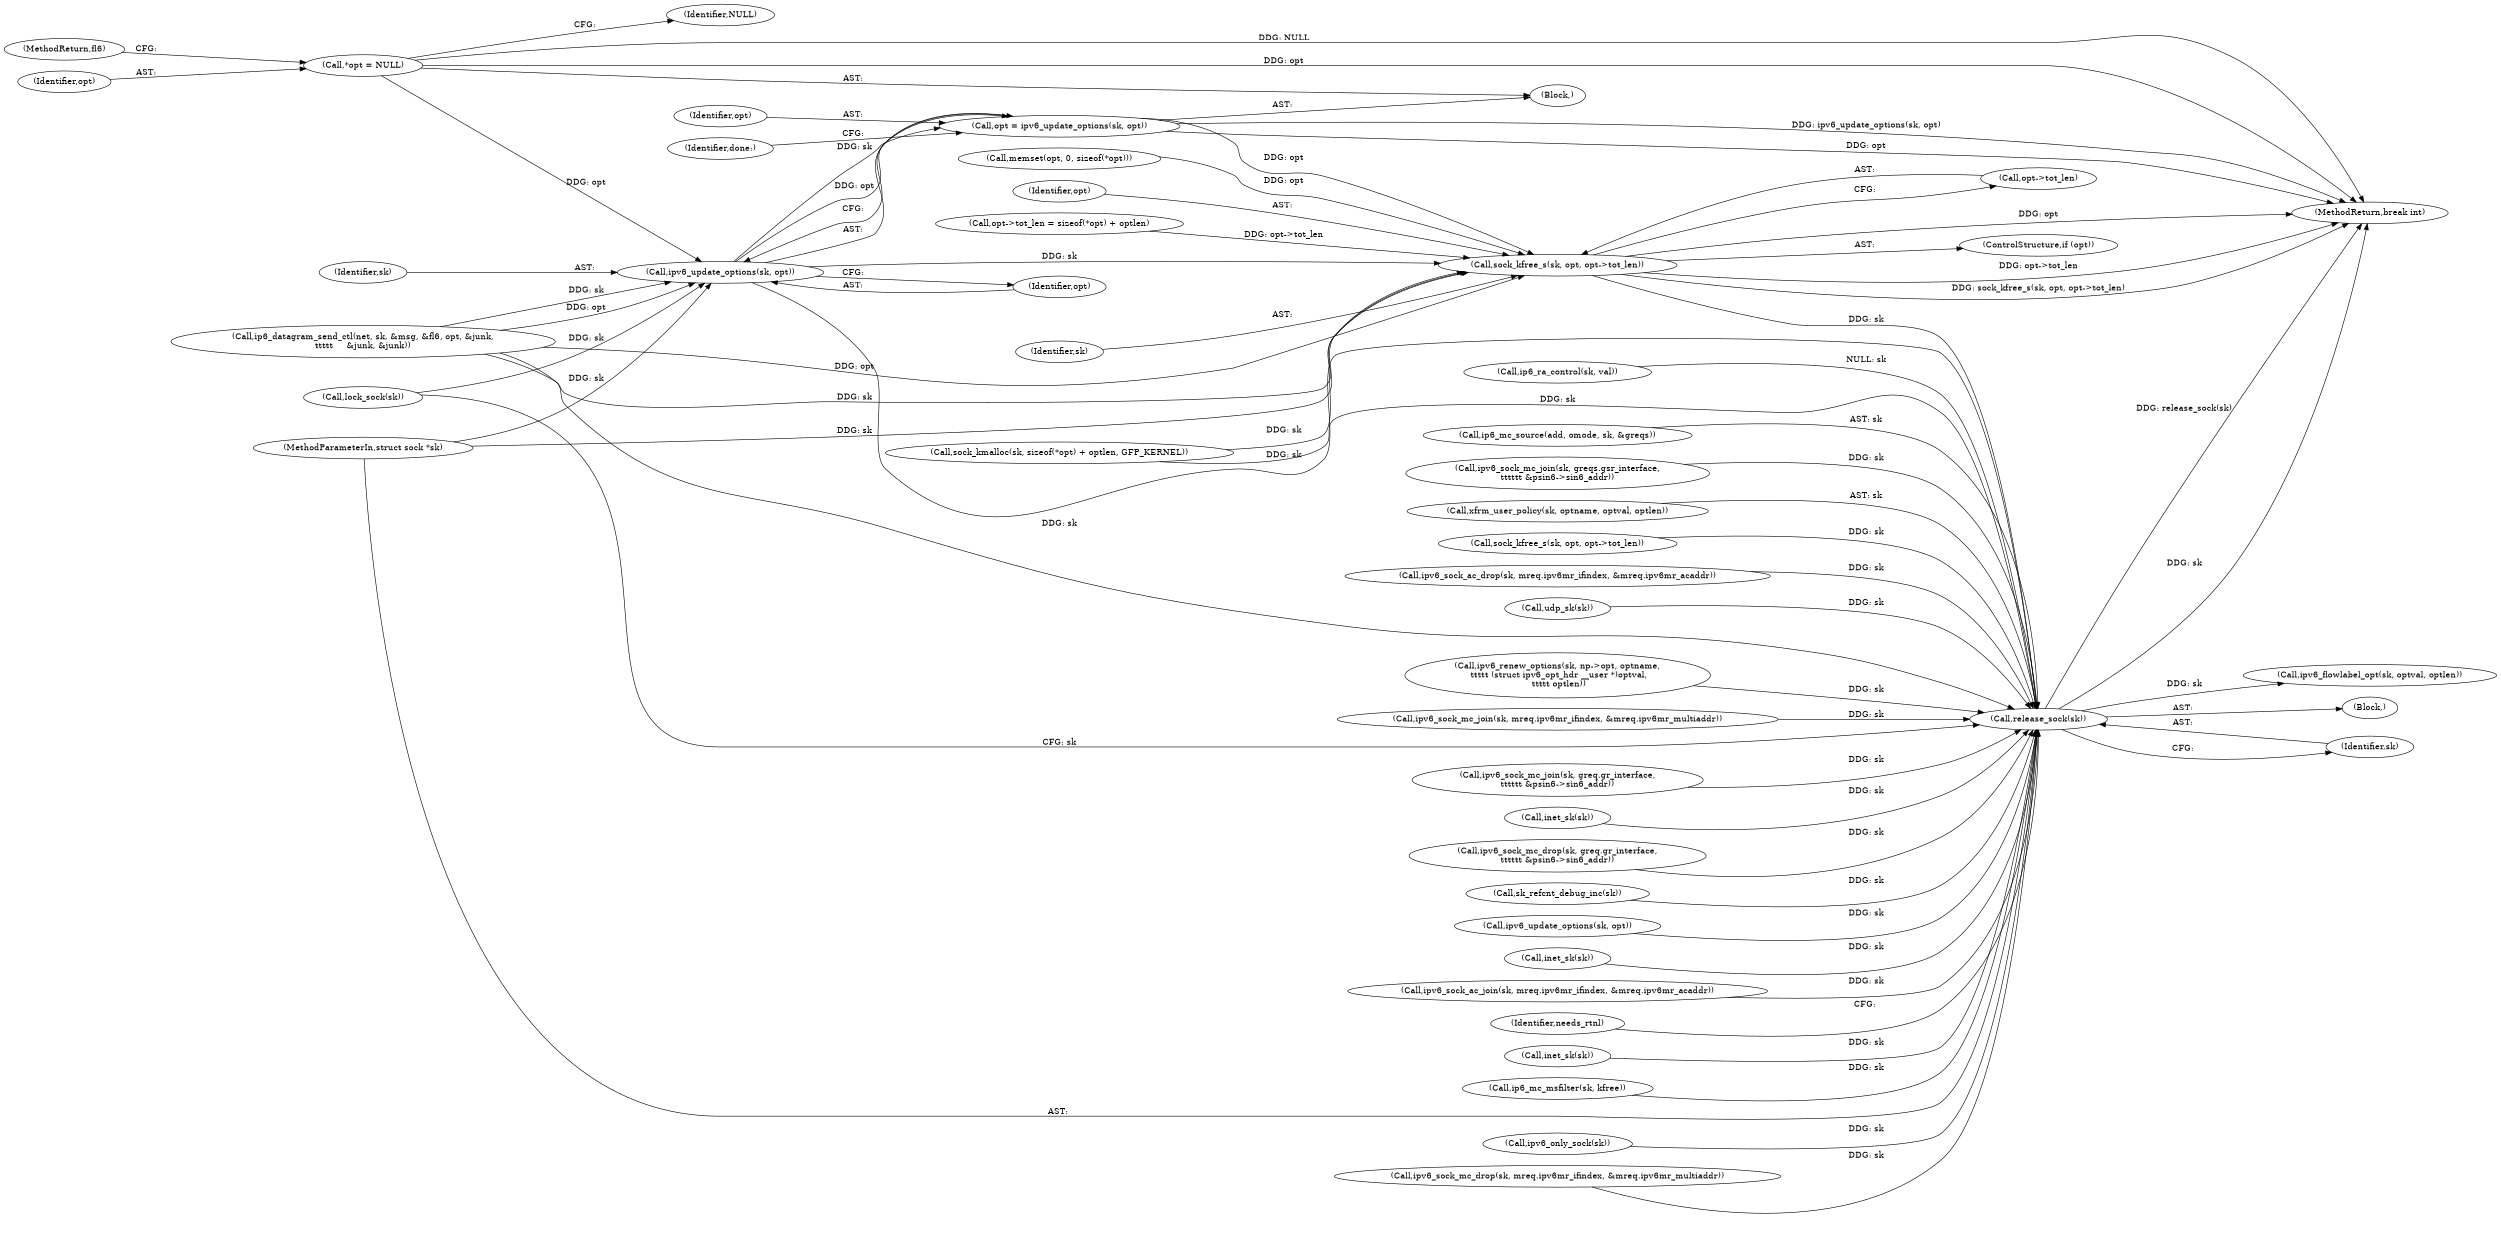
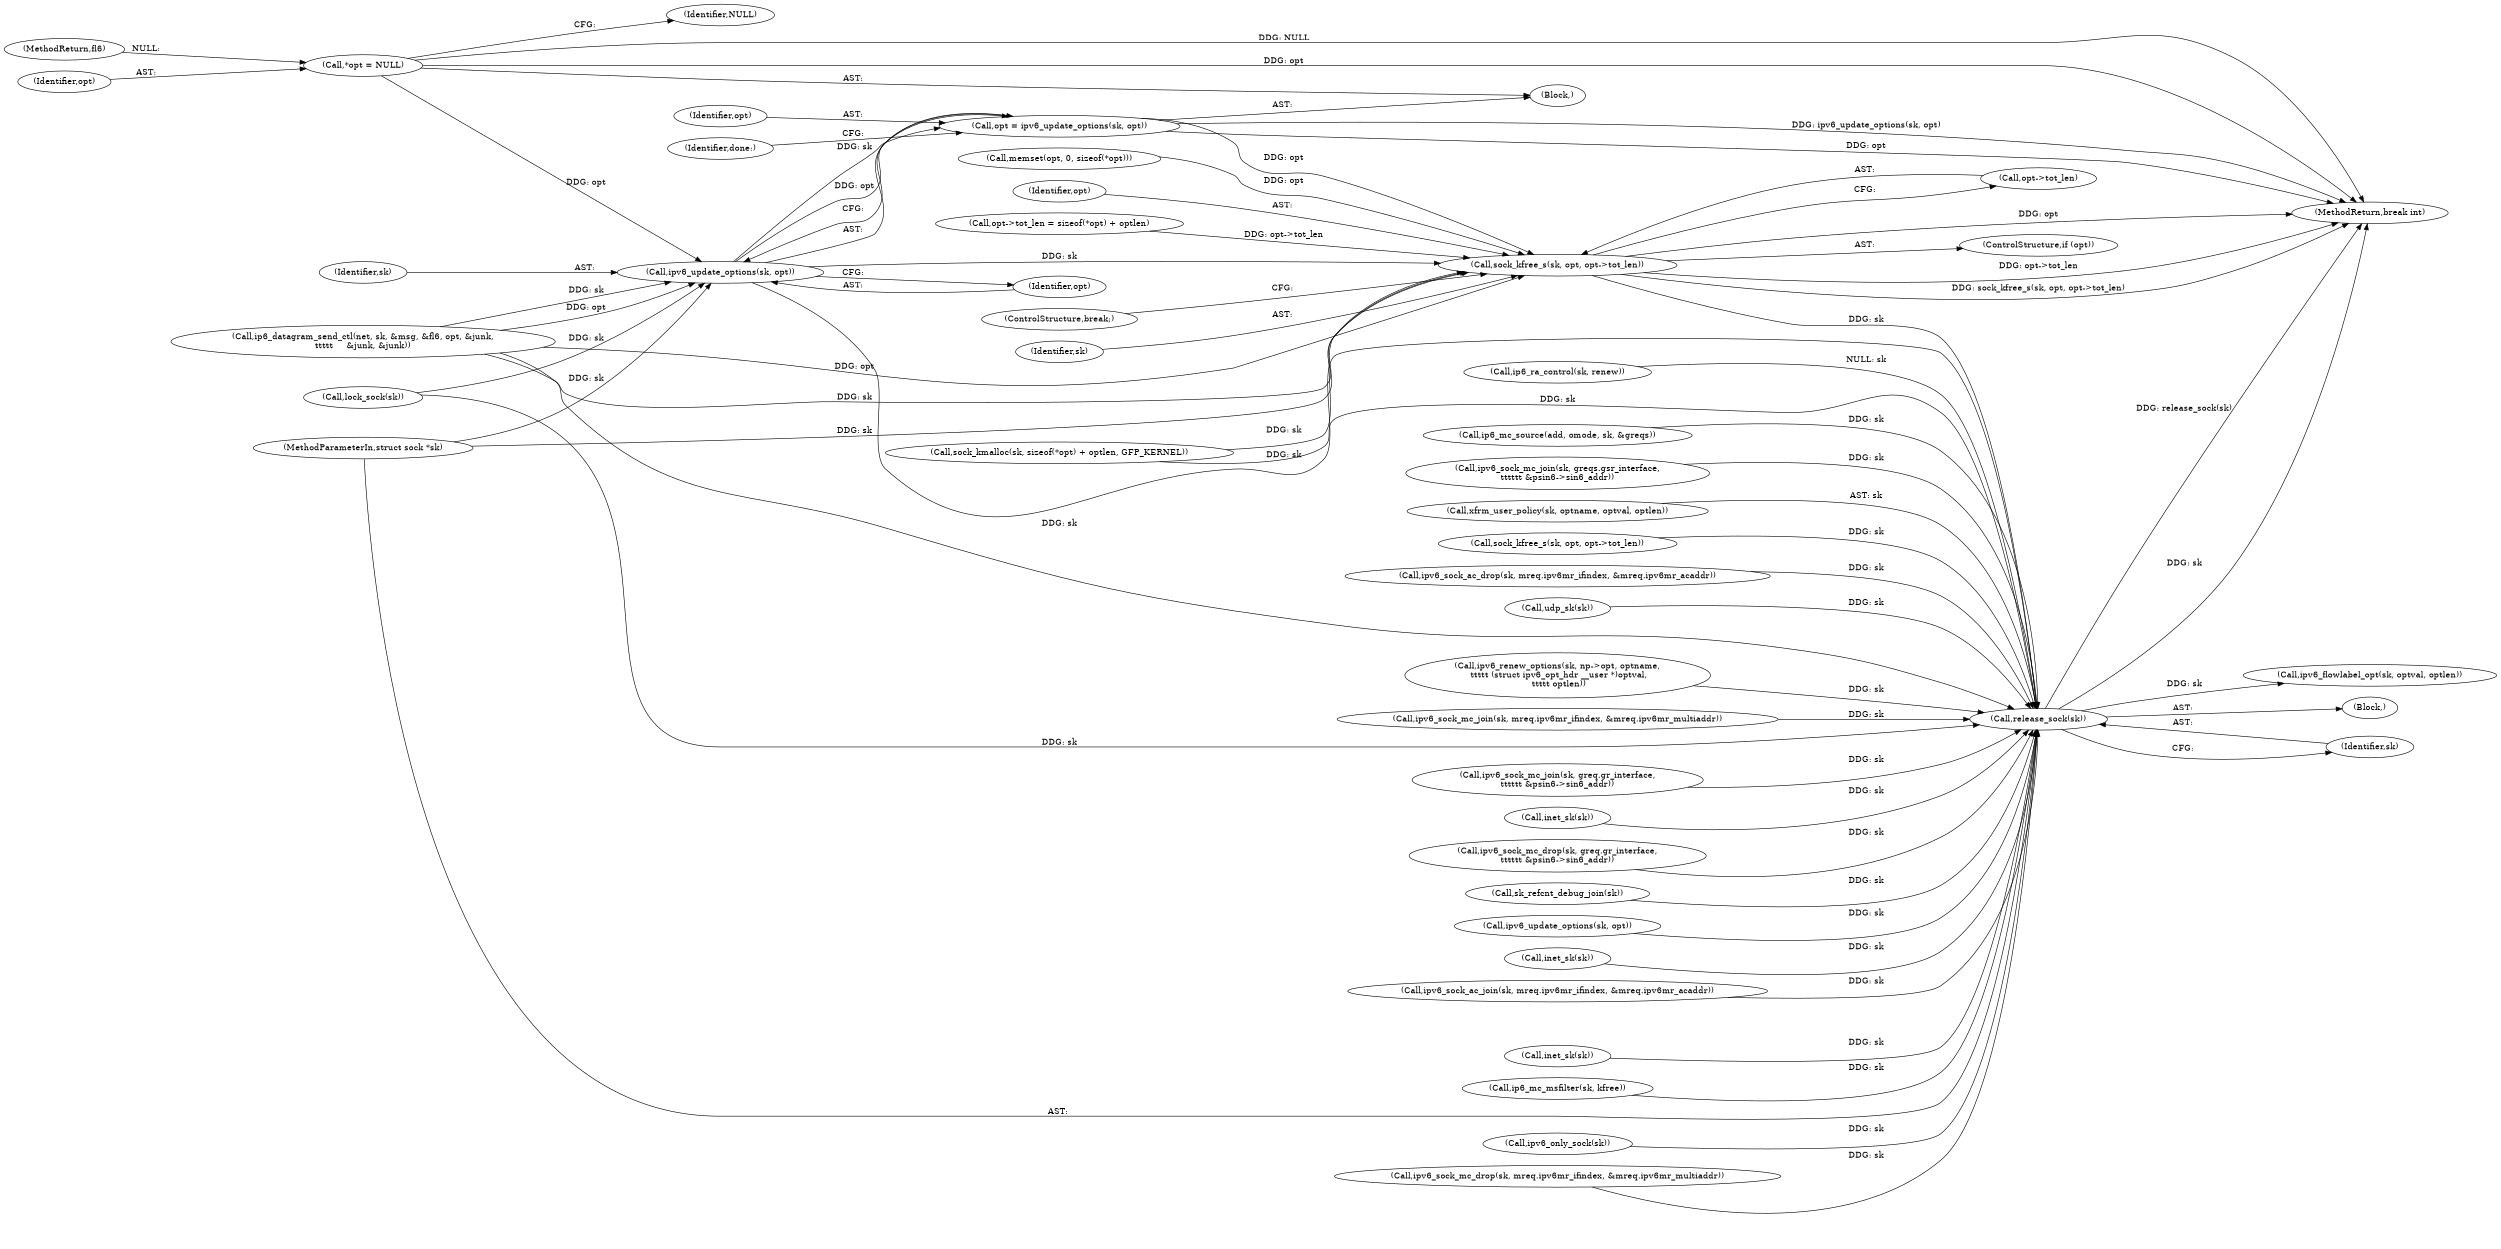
(148, 49) -> (148, 49)
none -> (1060, 319)
(1558, 372) -> (1558, 372)
(1866, 419) -> (1866, 419)
(1060, 742) -> (1060, 742)
(1558, 894) -> (1558, 894)
(1558, 1024) -> none
